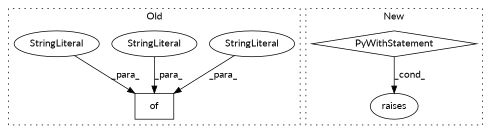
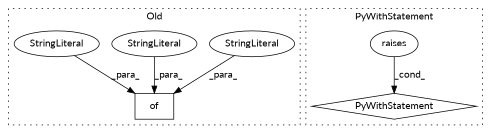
(394, 17) -> (394, 17)
(394, 71) -> (394, 71)
